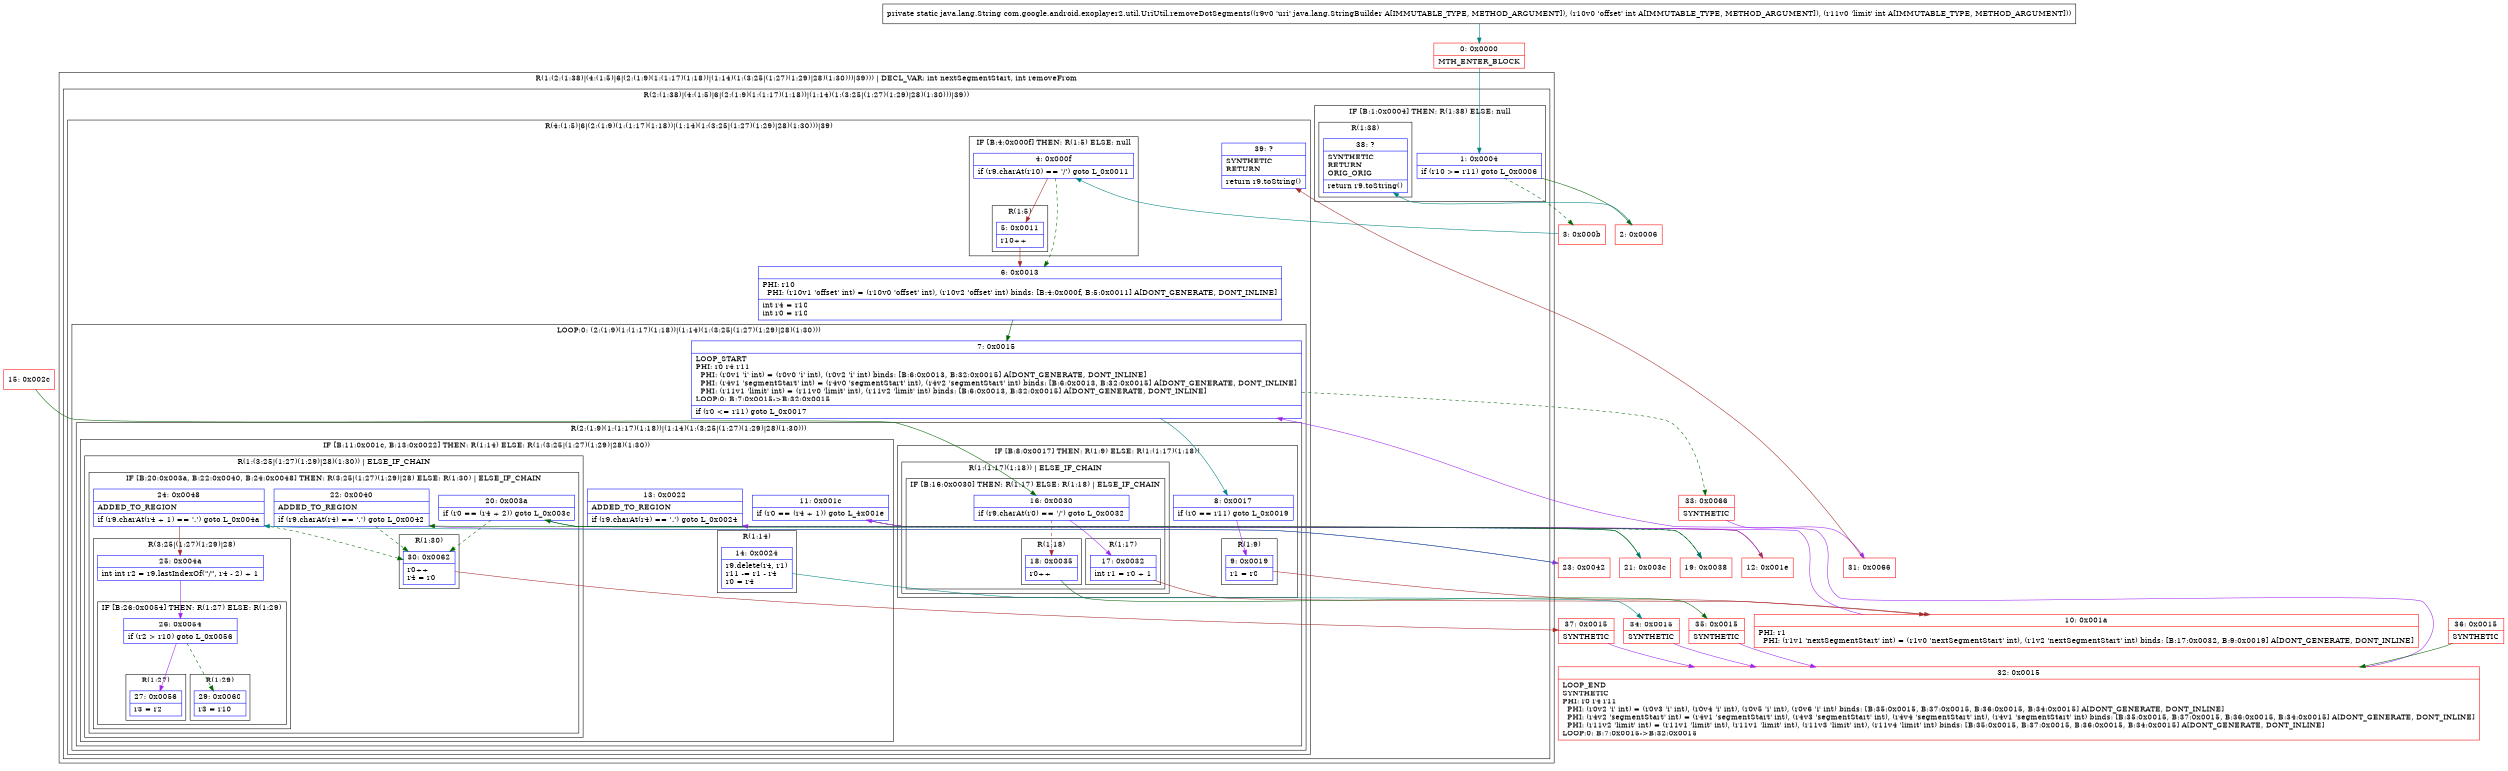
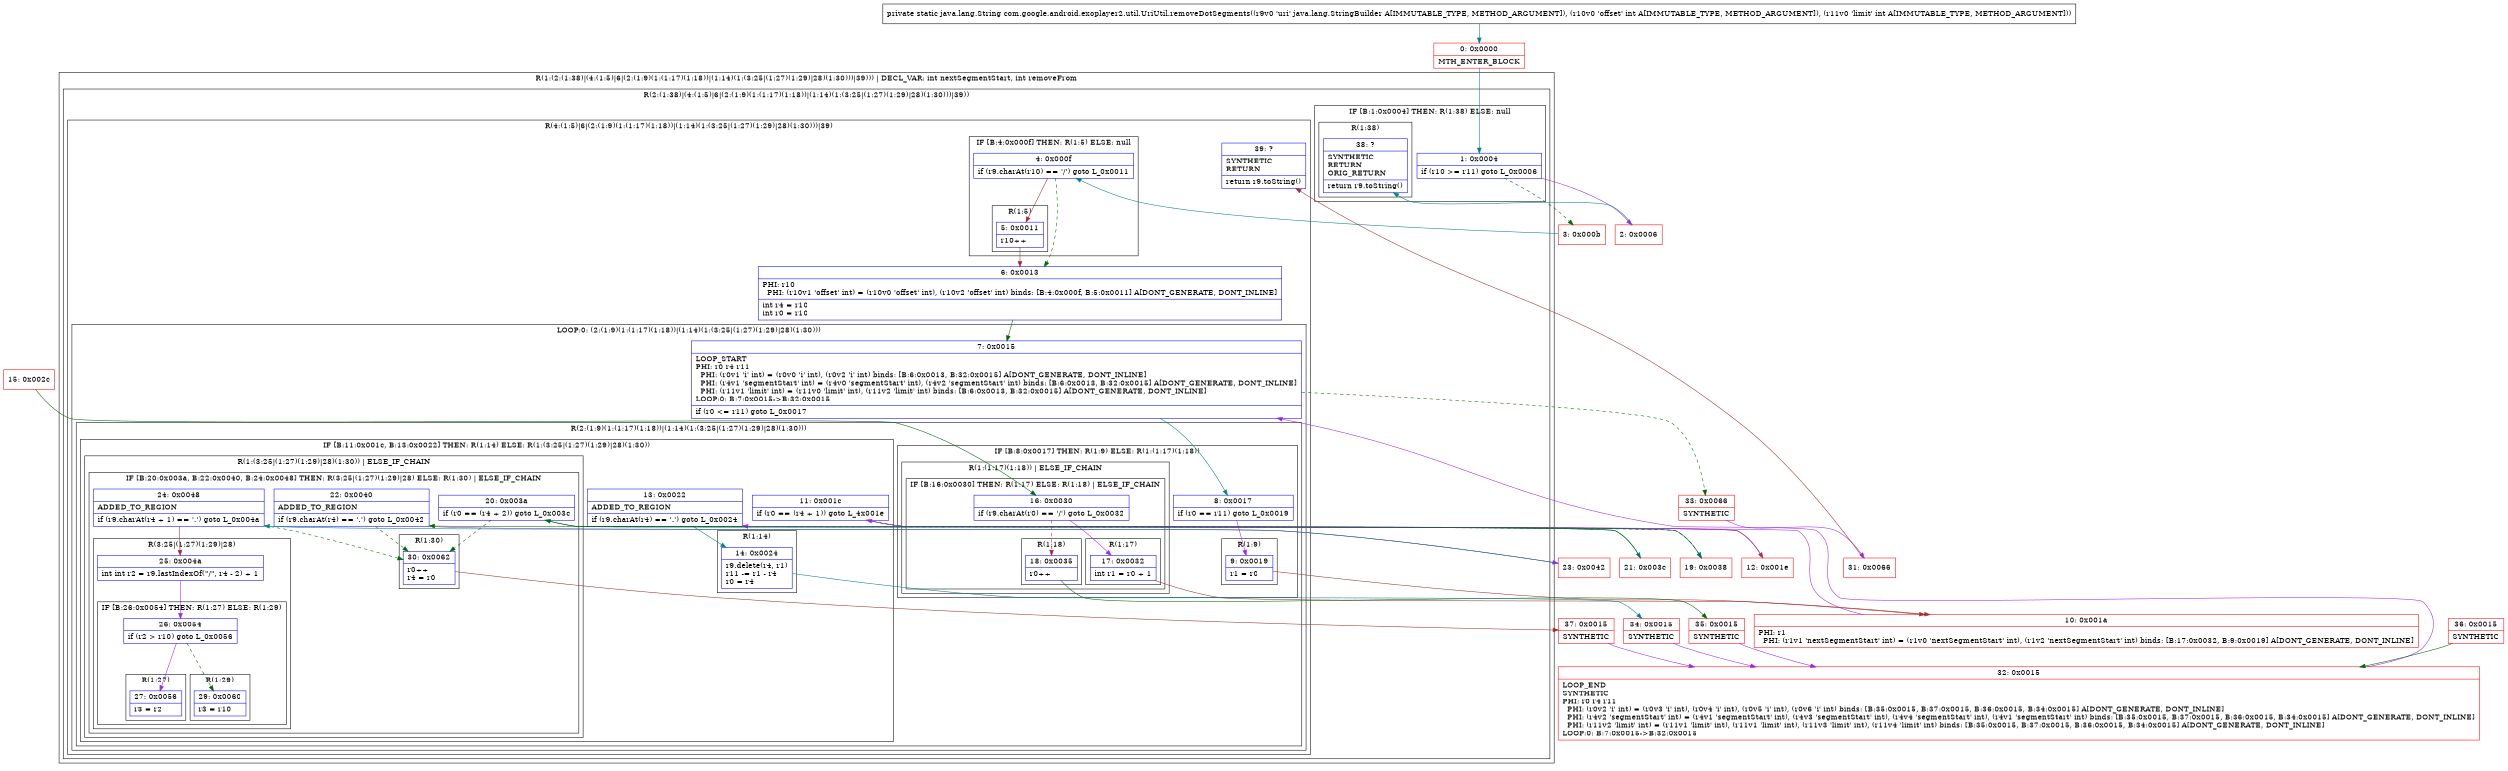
(1350, 173) -> (1357, 173)
(1587, 194) -> (1587, 194)
none -> (707, 535)
